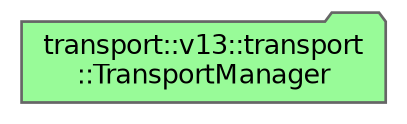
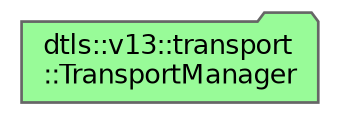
(204, 62) -> (170, 62)
